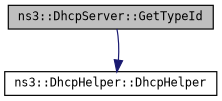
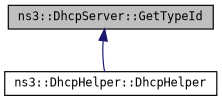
(119, 45) -> (103, 56)
